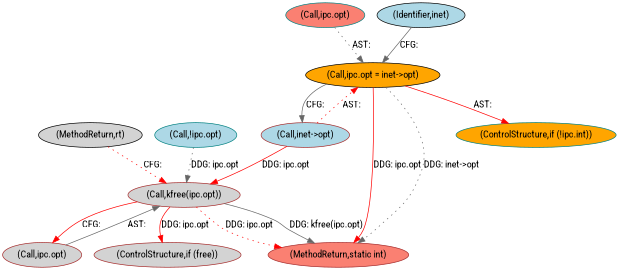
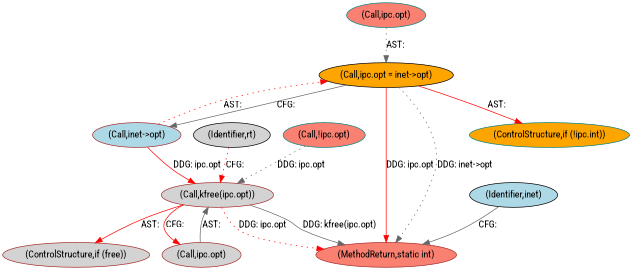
(399, 42) -> (465, 227)
(90, 135) -> (232, 135)
(196, 135) -> (324, 135)
(185, 225) -> (151, 225)
